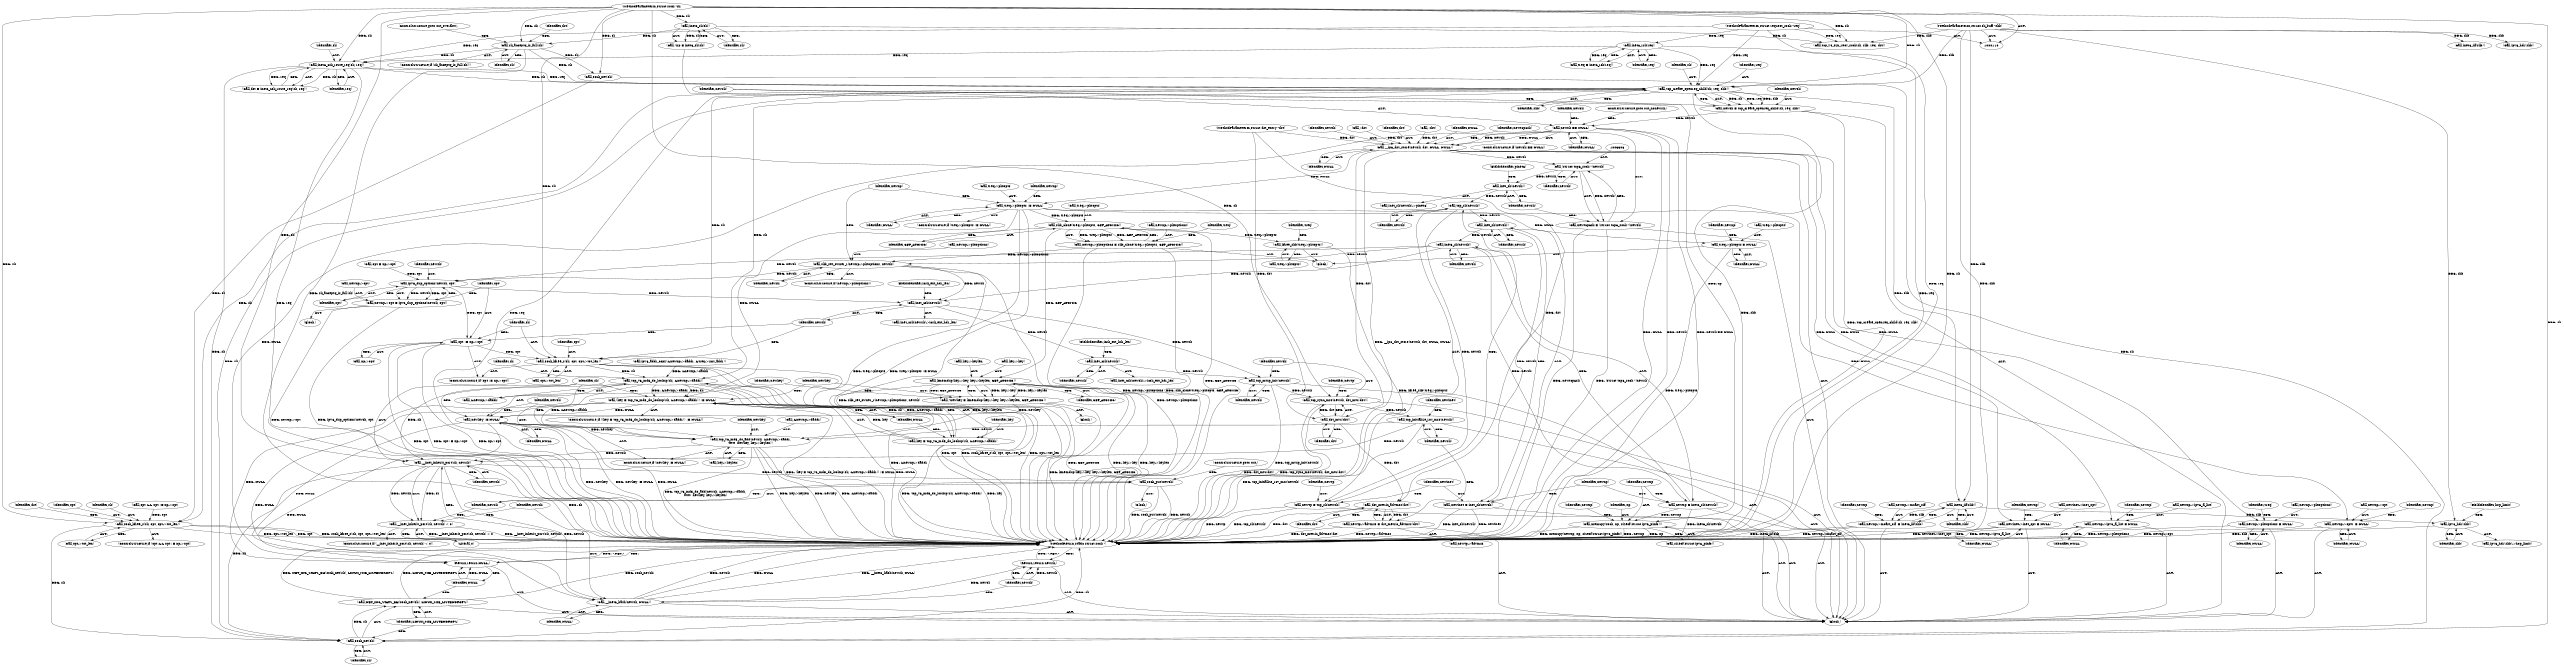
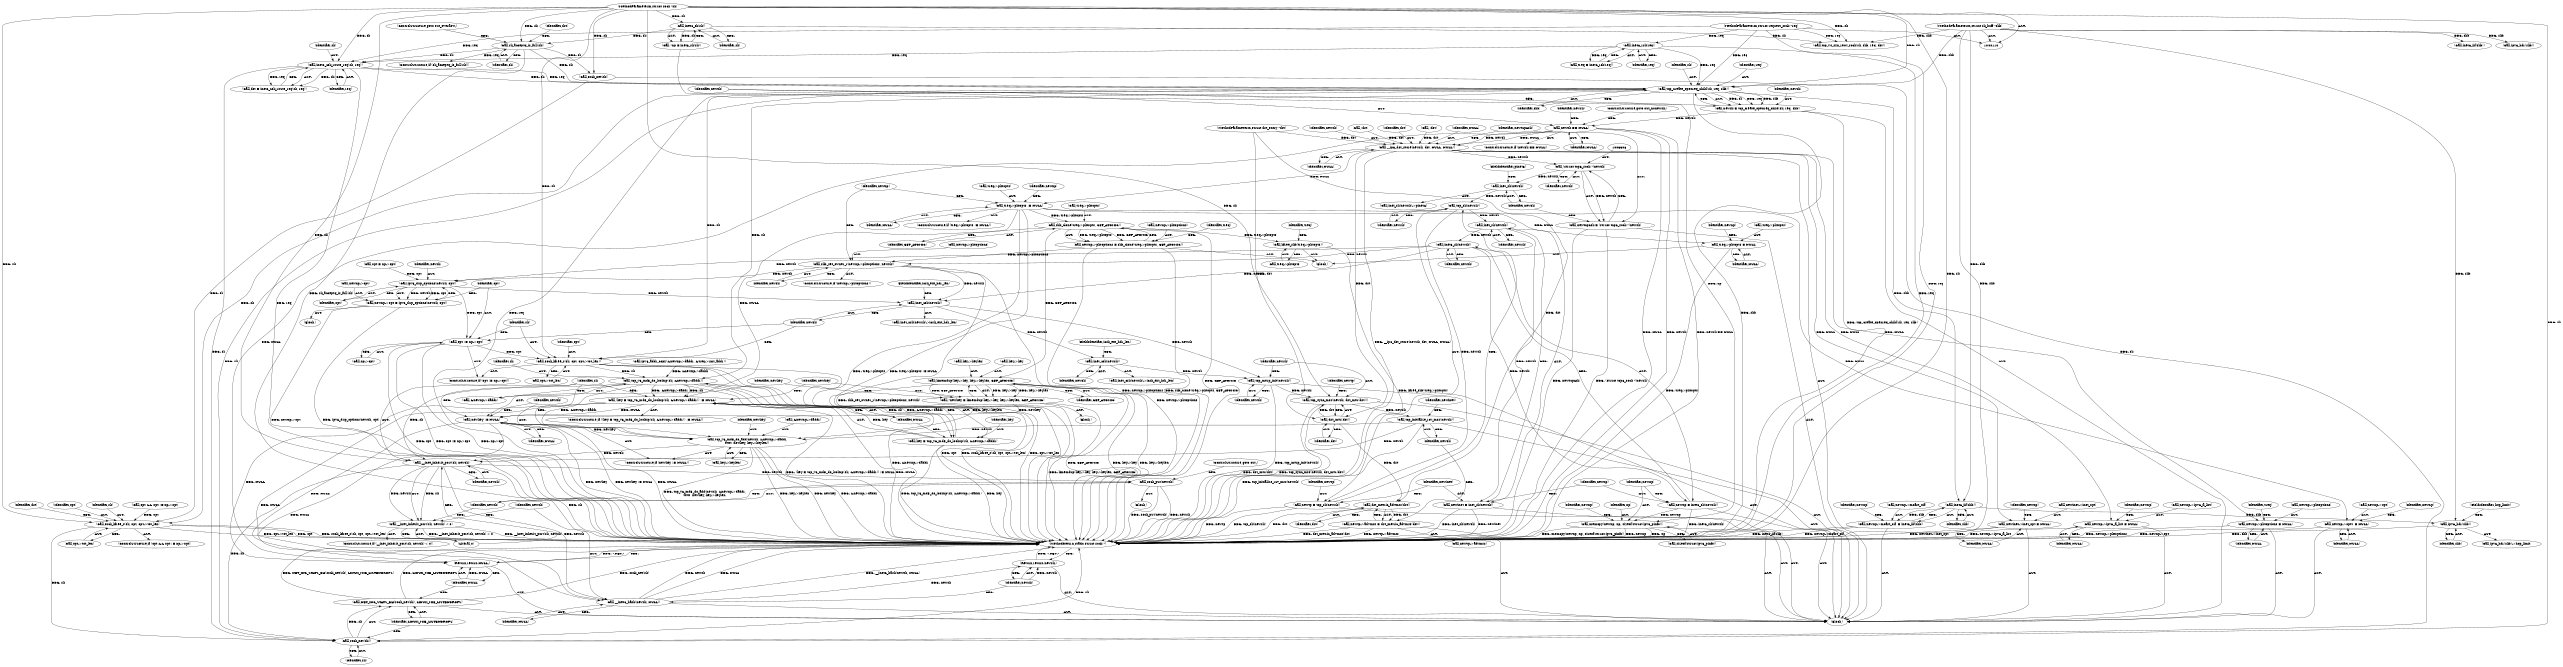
(489, 55) -> (491, 55)
(1623, 525) -> (1622, 525)
